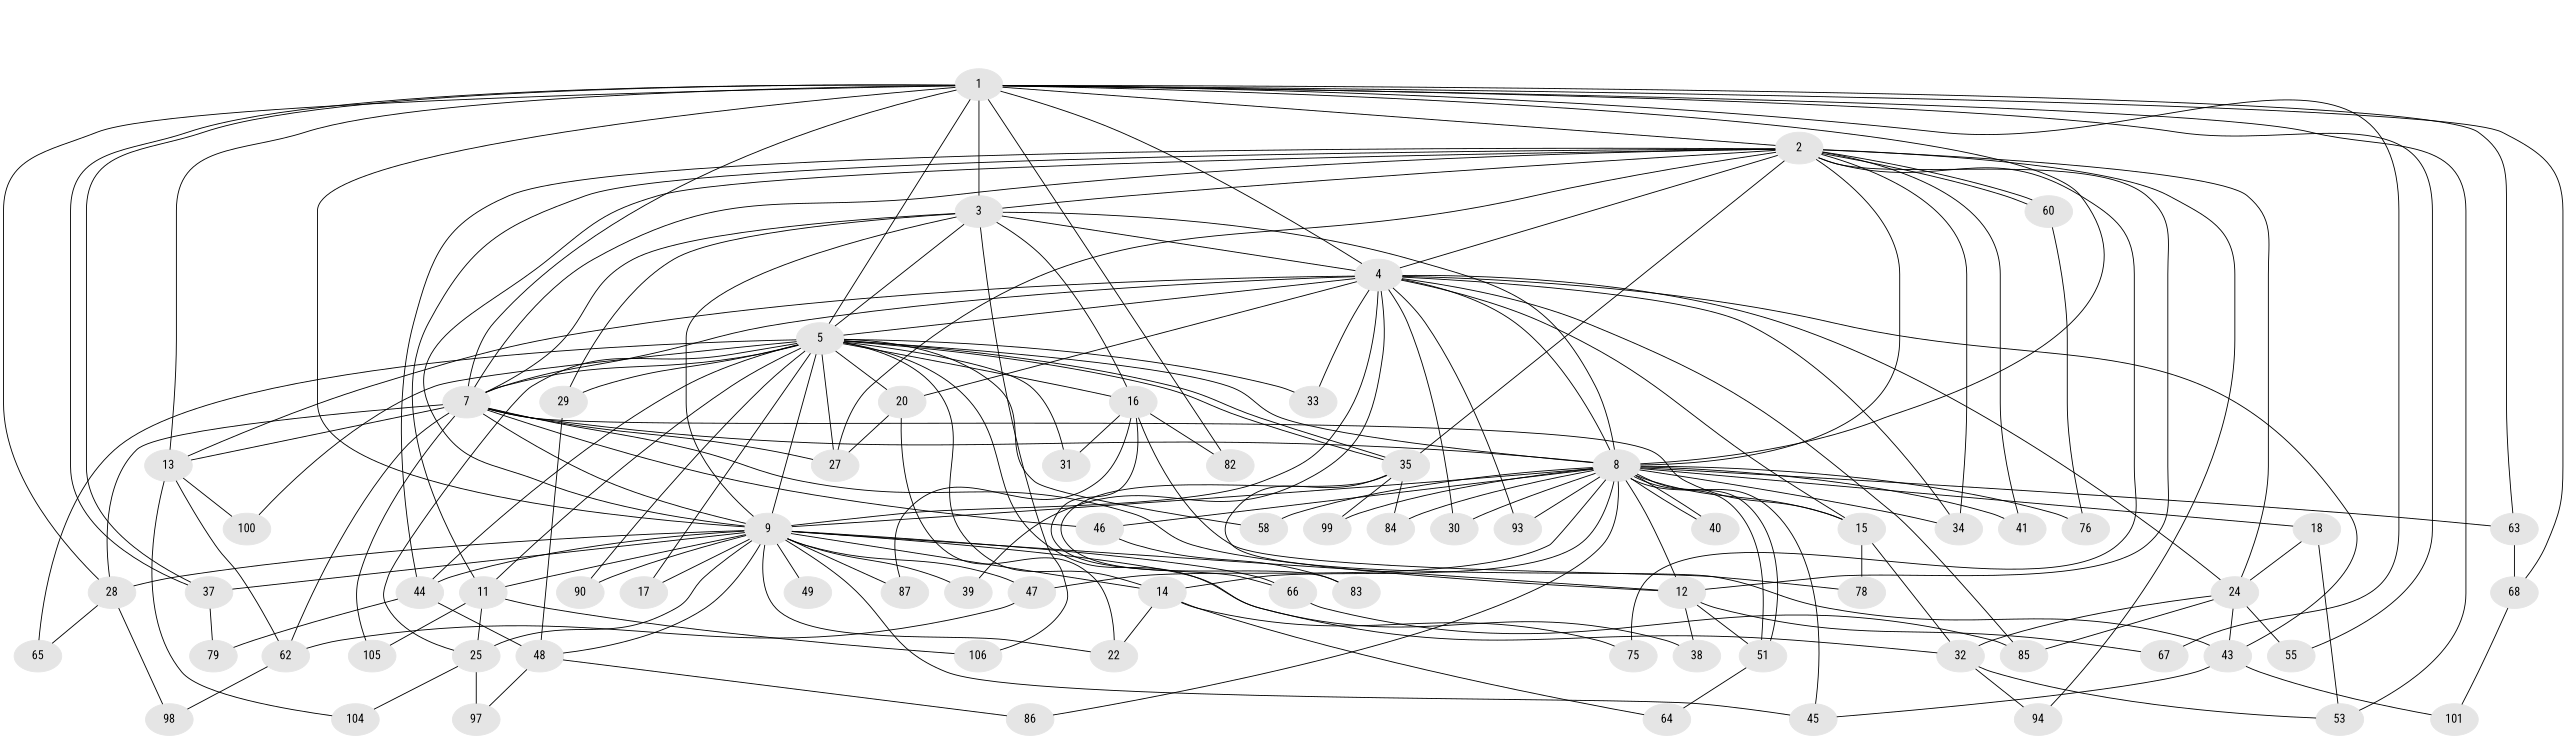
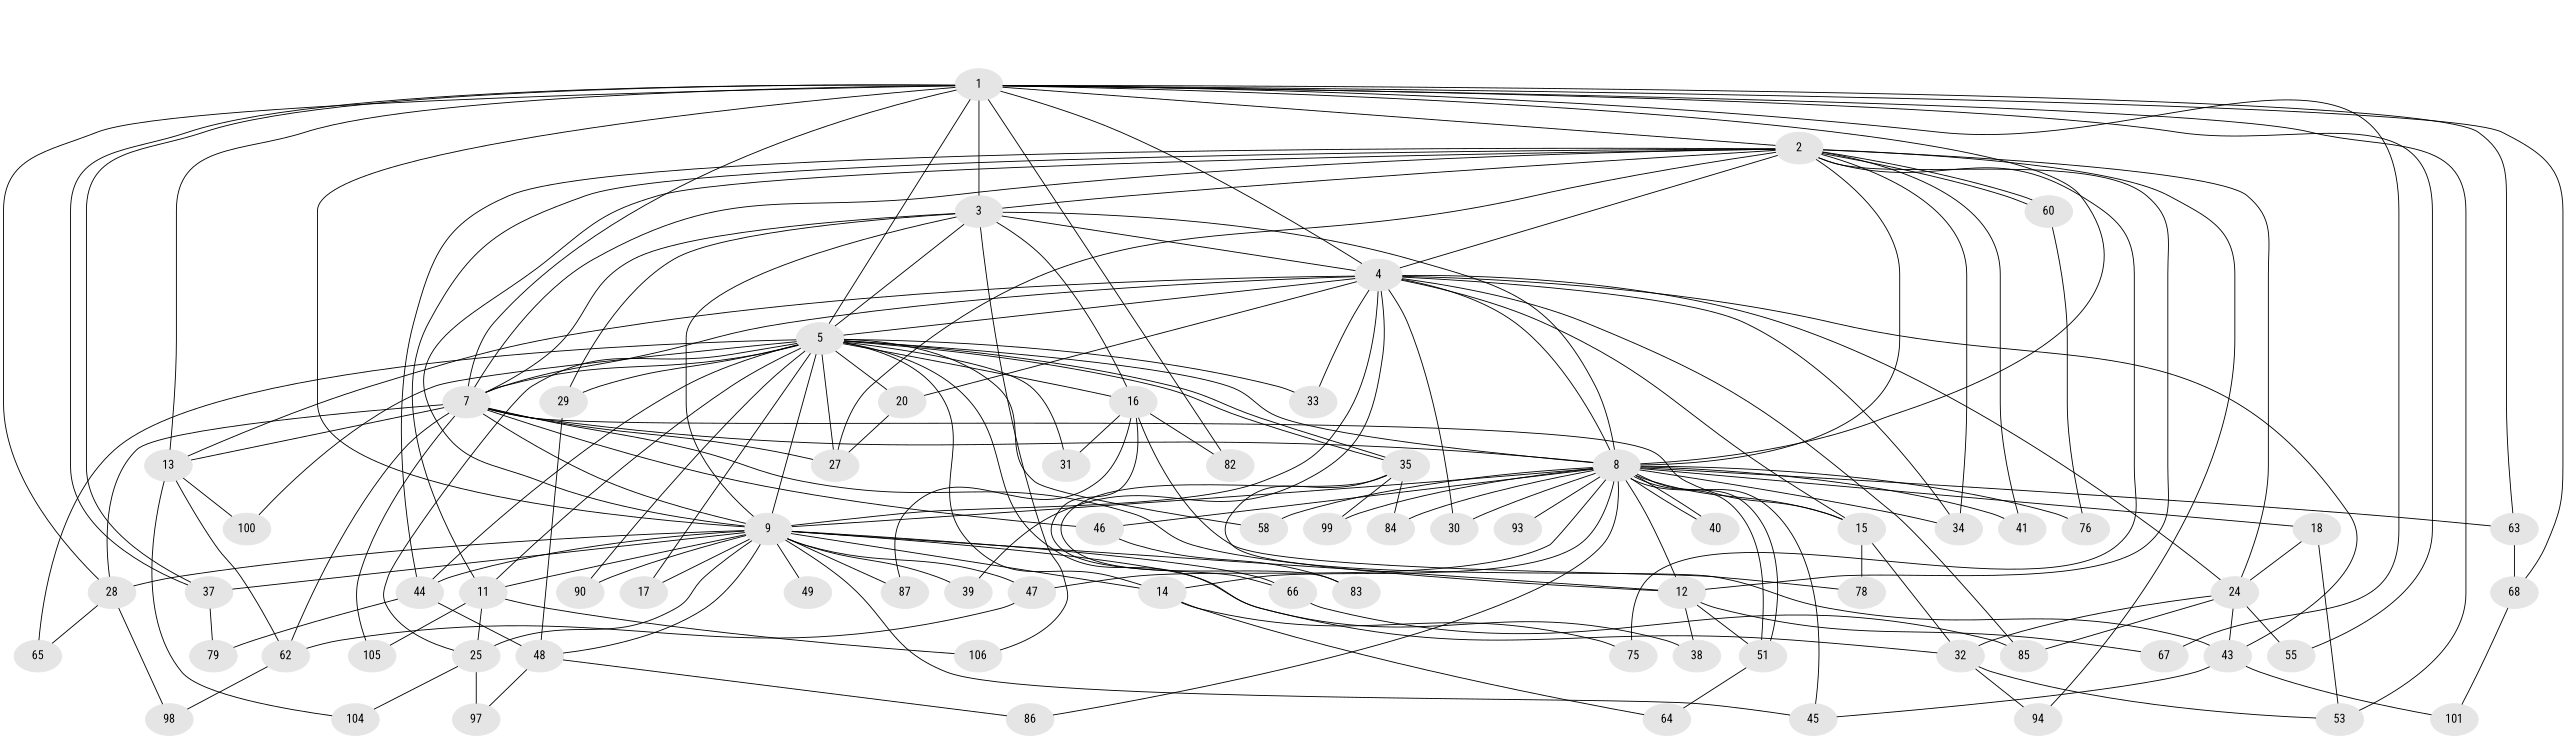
(1602, 307) -> none
(1465, 394) -> none
(1114, 656) -> none
